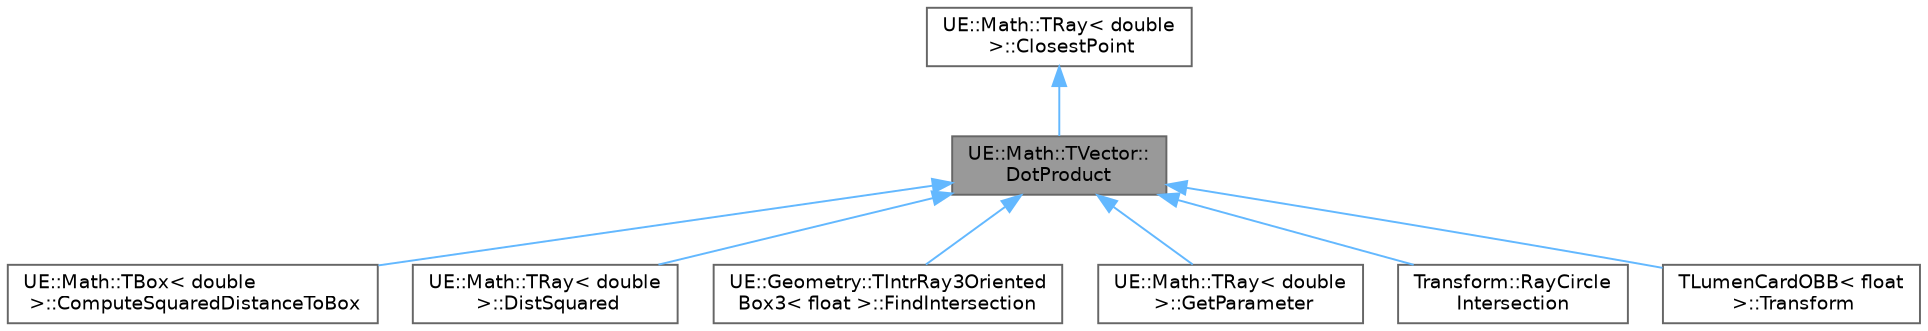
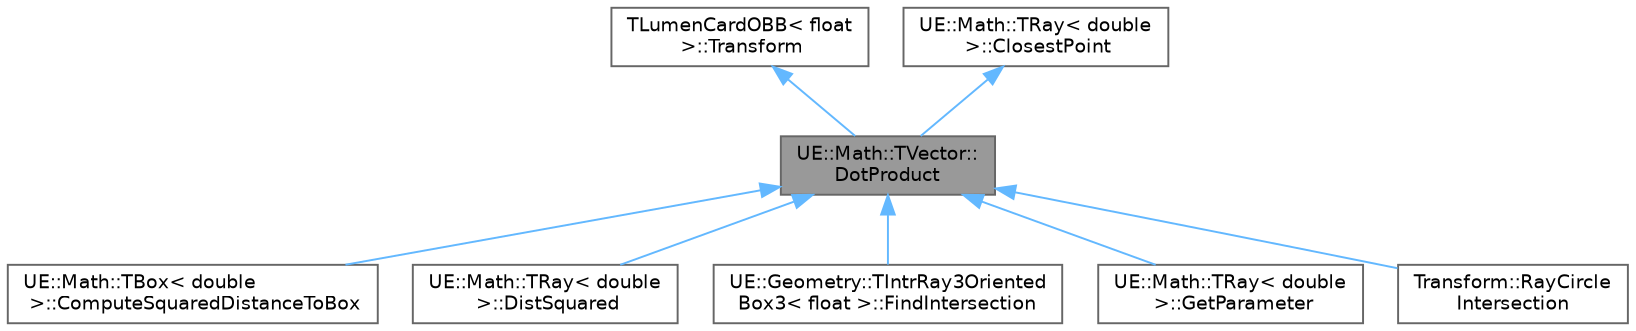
(1424, 227) -> (822, 108)
